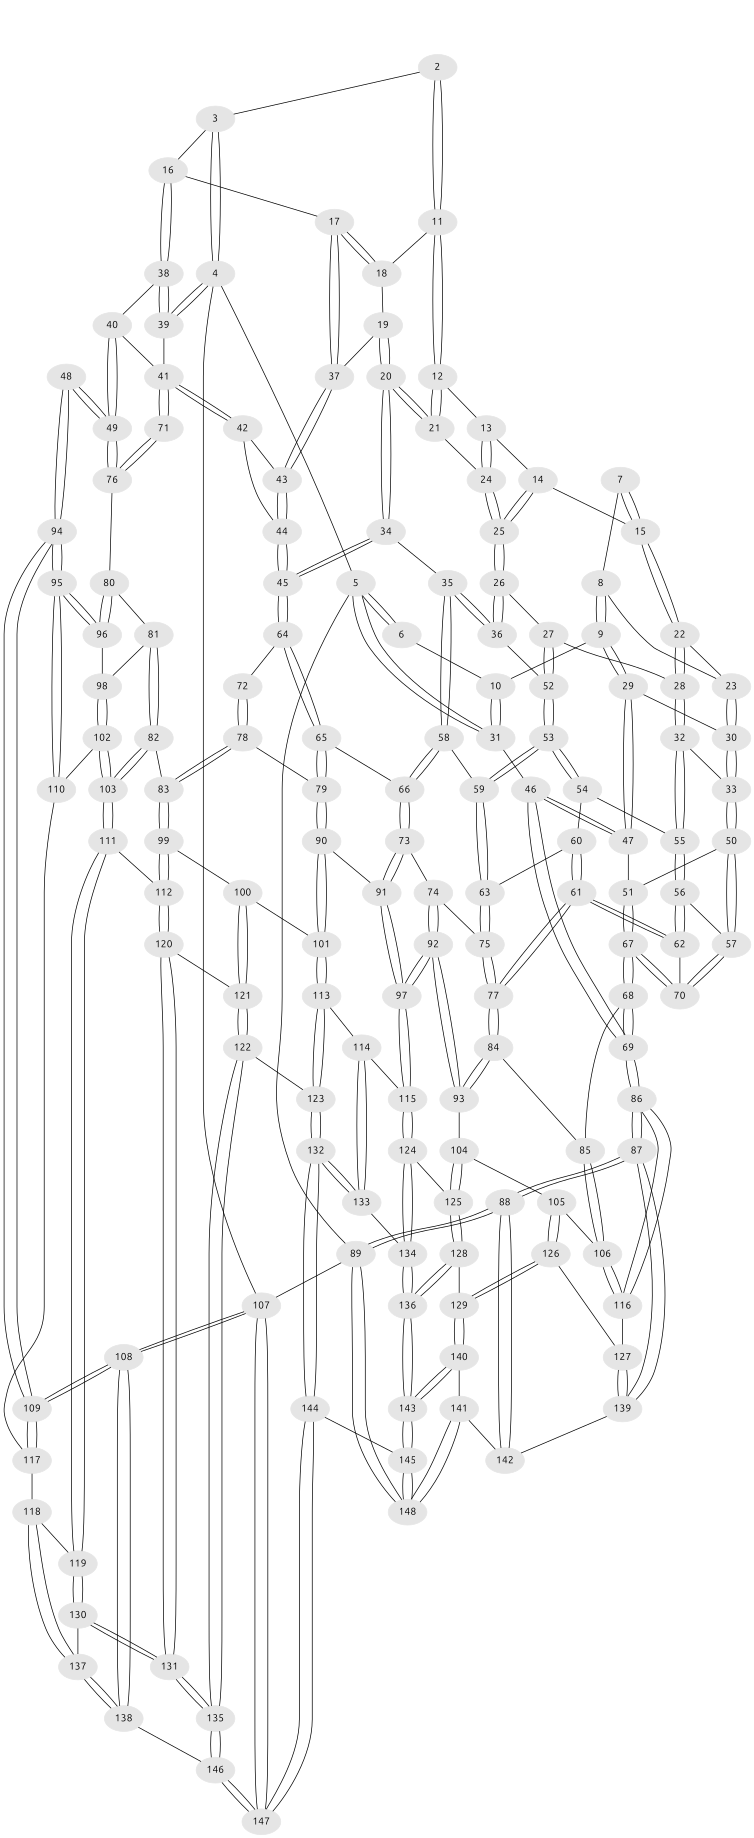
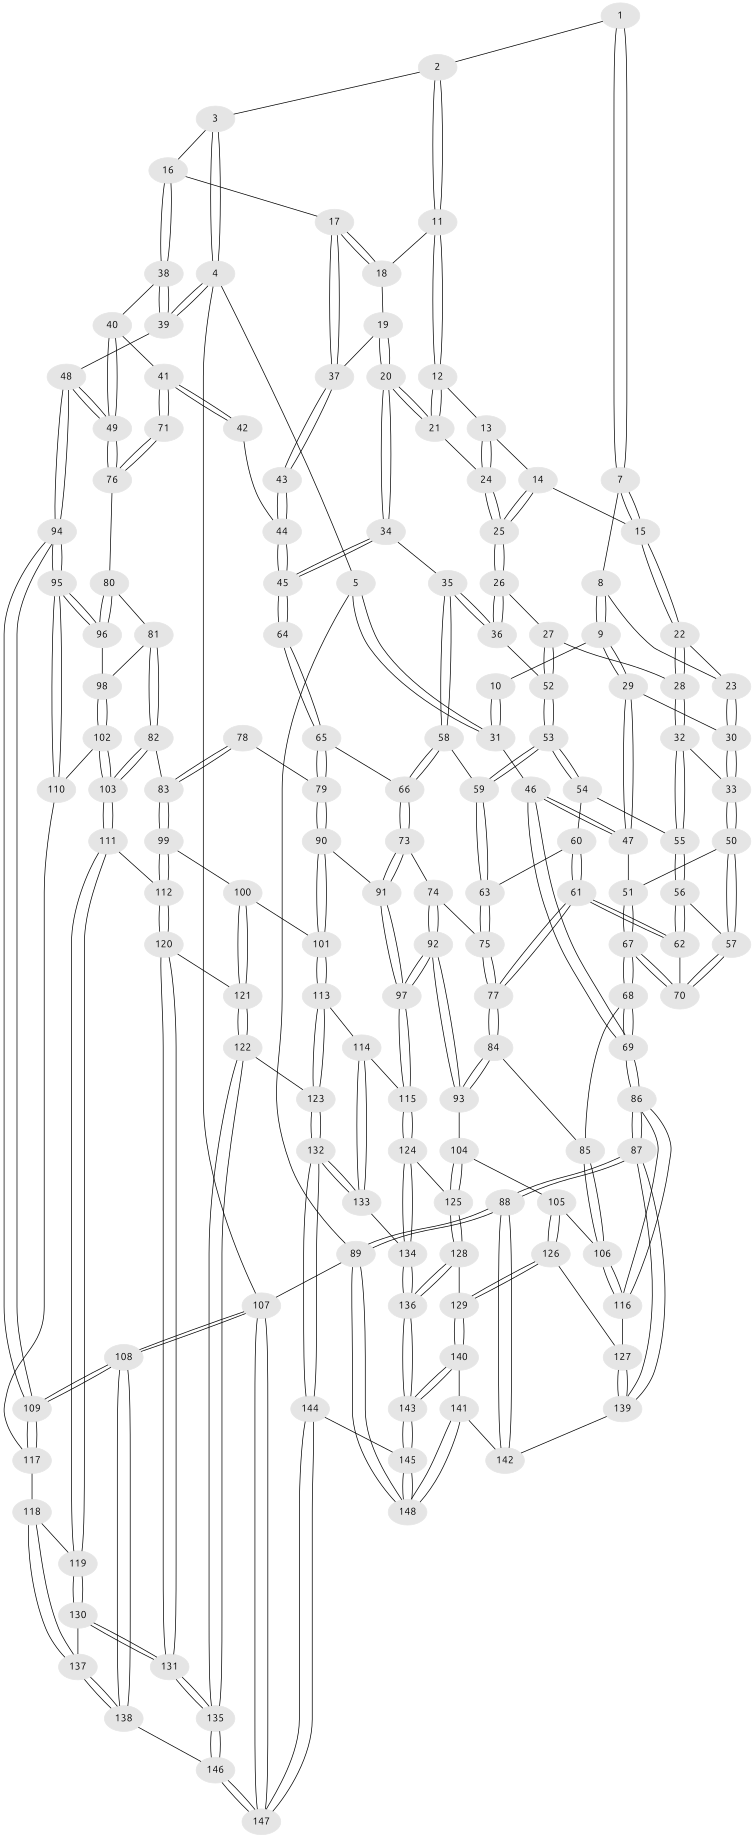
none -> (620, 16)
(164, 351) -> (122, 348)
(262, 454) -> none
(402, 635) -> none
(243, 687) -> none
